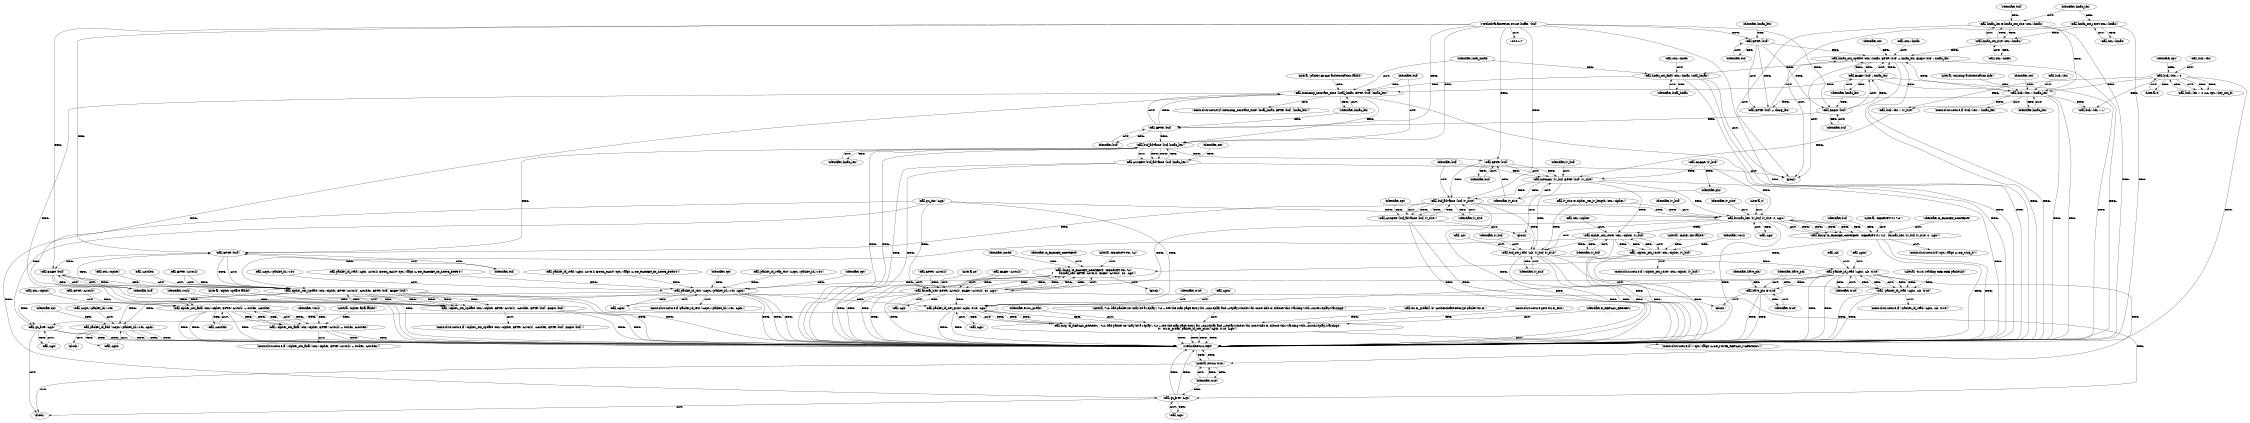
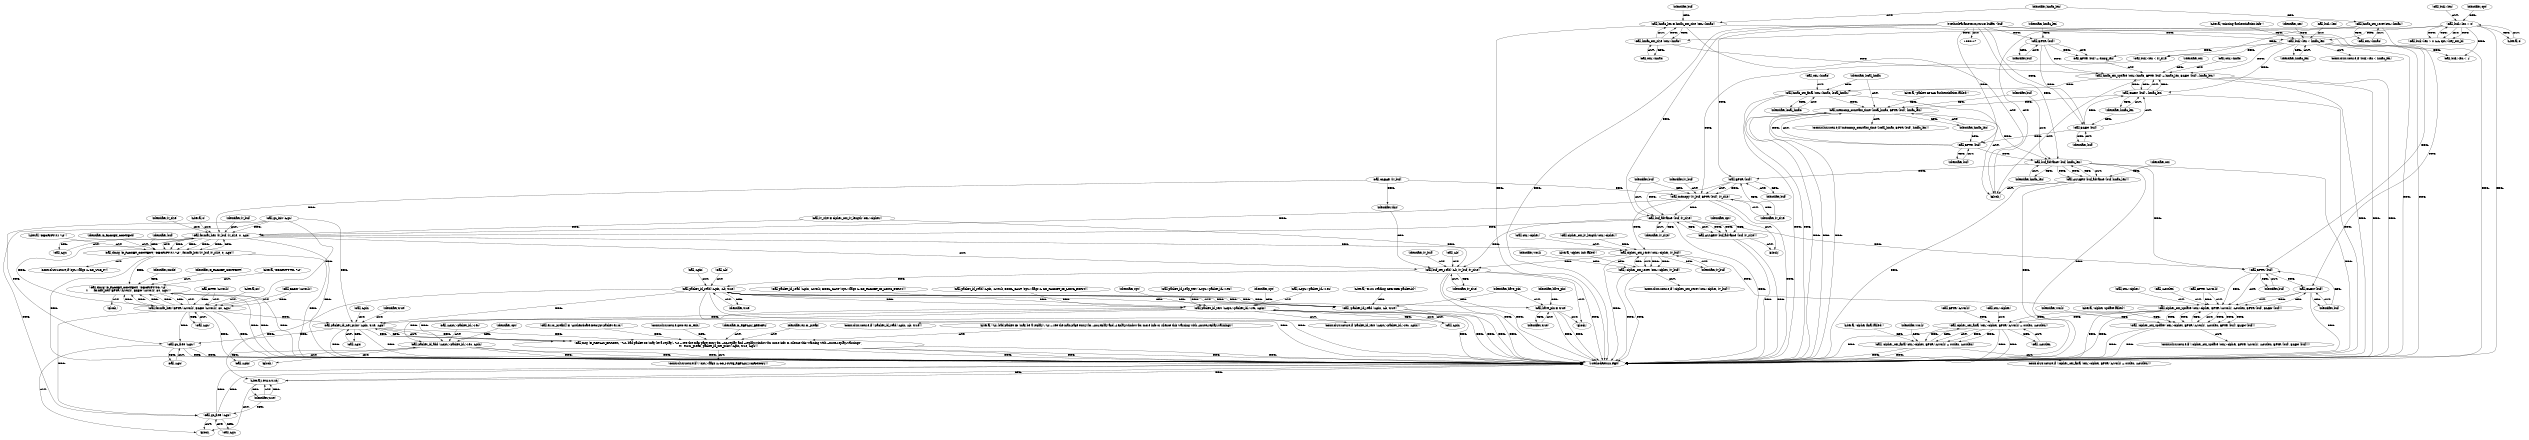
(1943, 89) -> (2247, 75)
(1711, 190) -> (1387, 208)
none -> (1588, 236)
